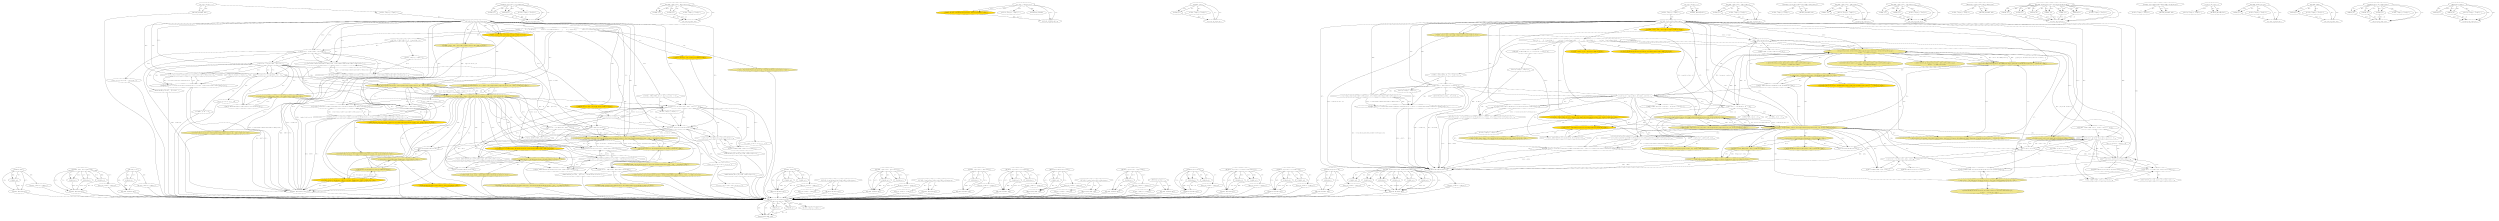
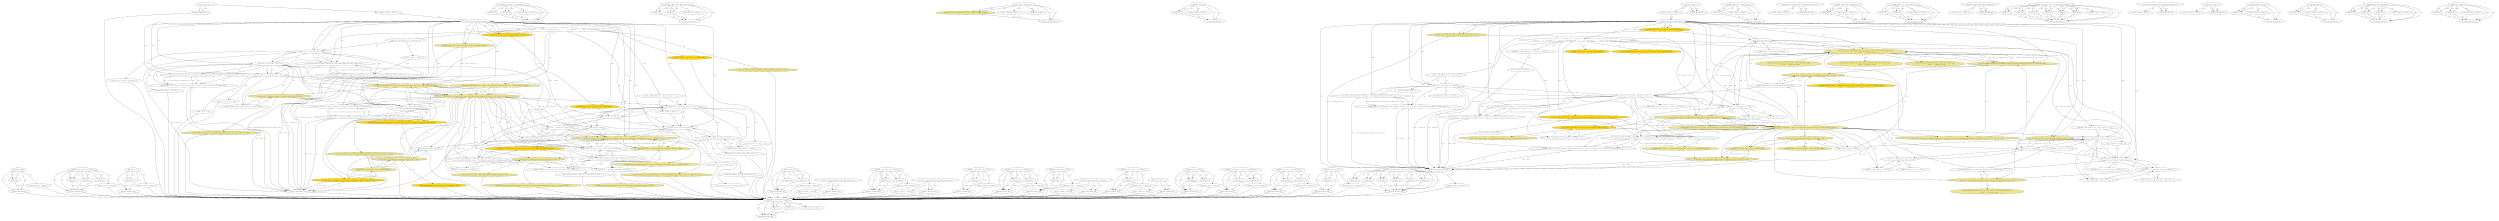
(966, 13) -> (966, 13)
